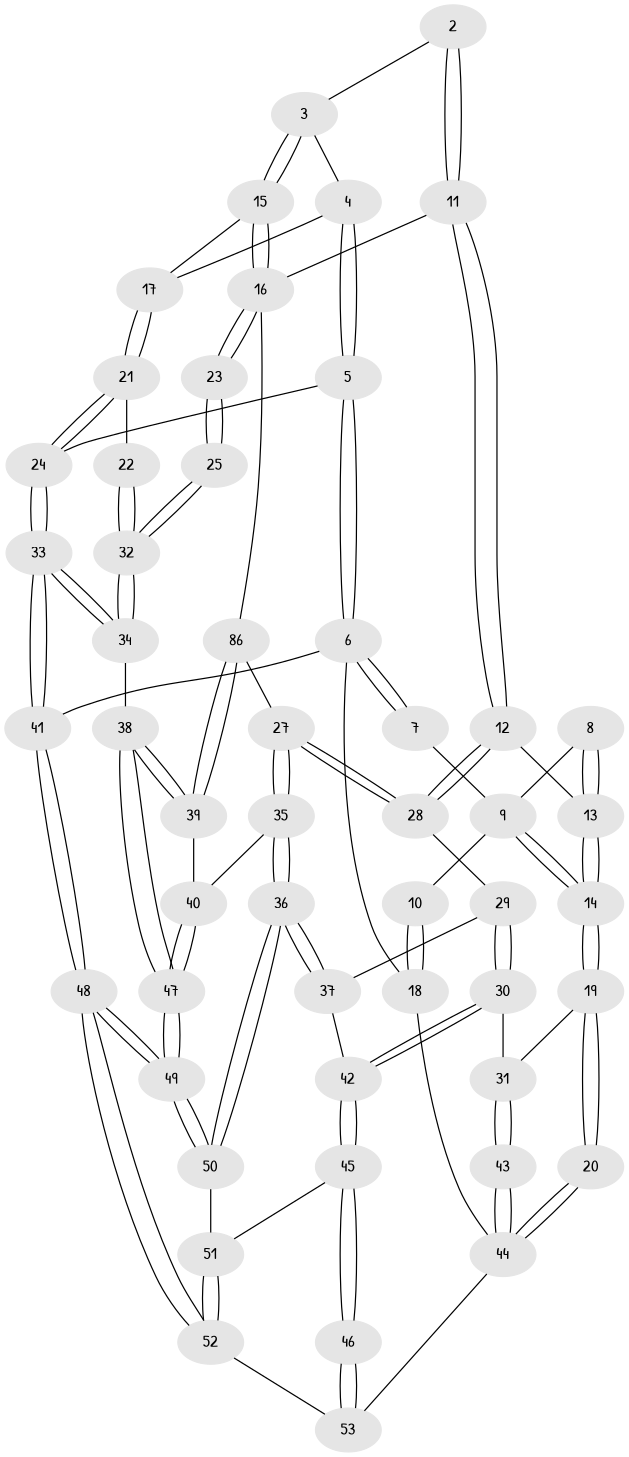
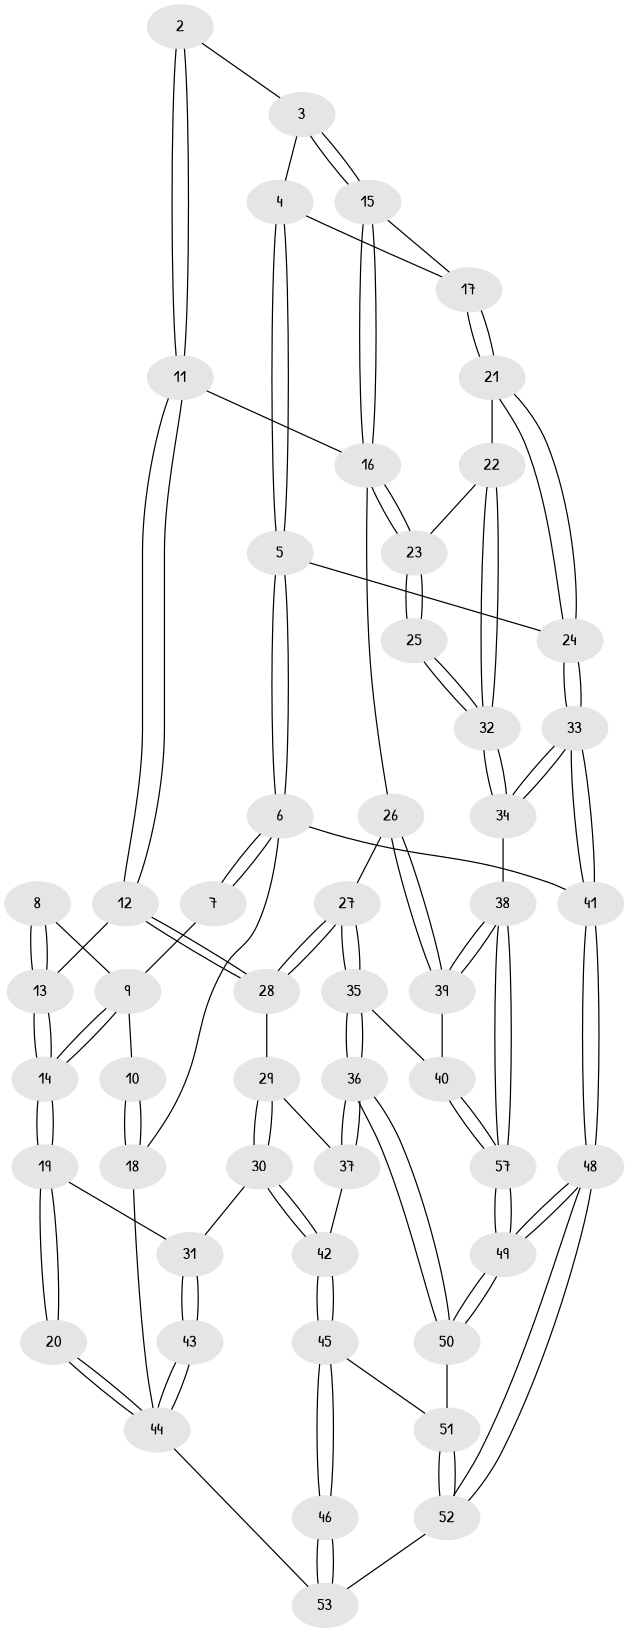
none -> (453, 509)
(236, 641) -> (391, 816)
(172, 991) -> (503, 1167)
